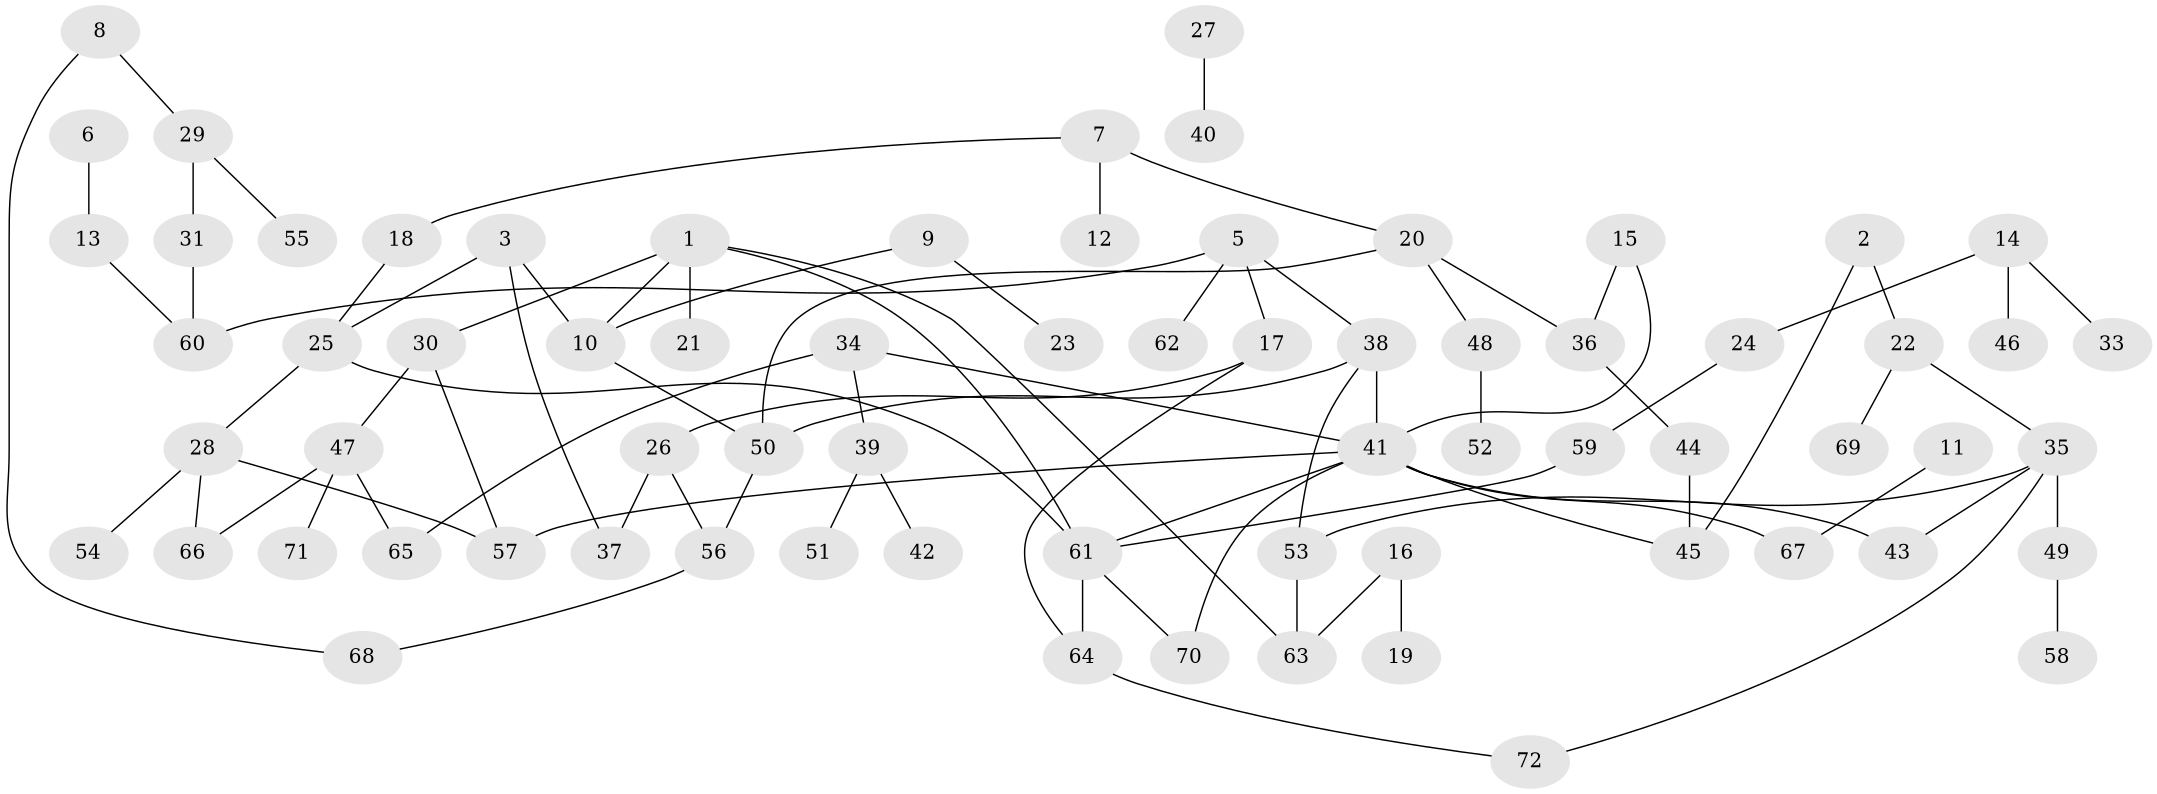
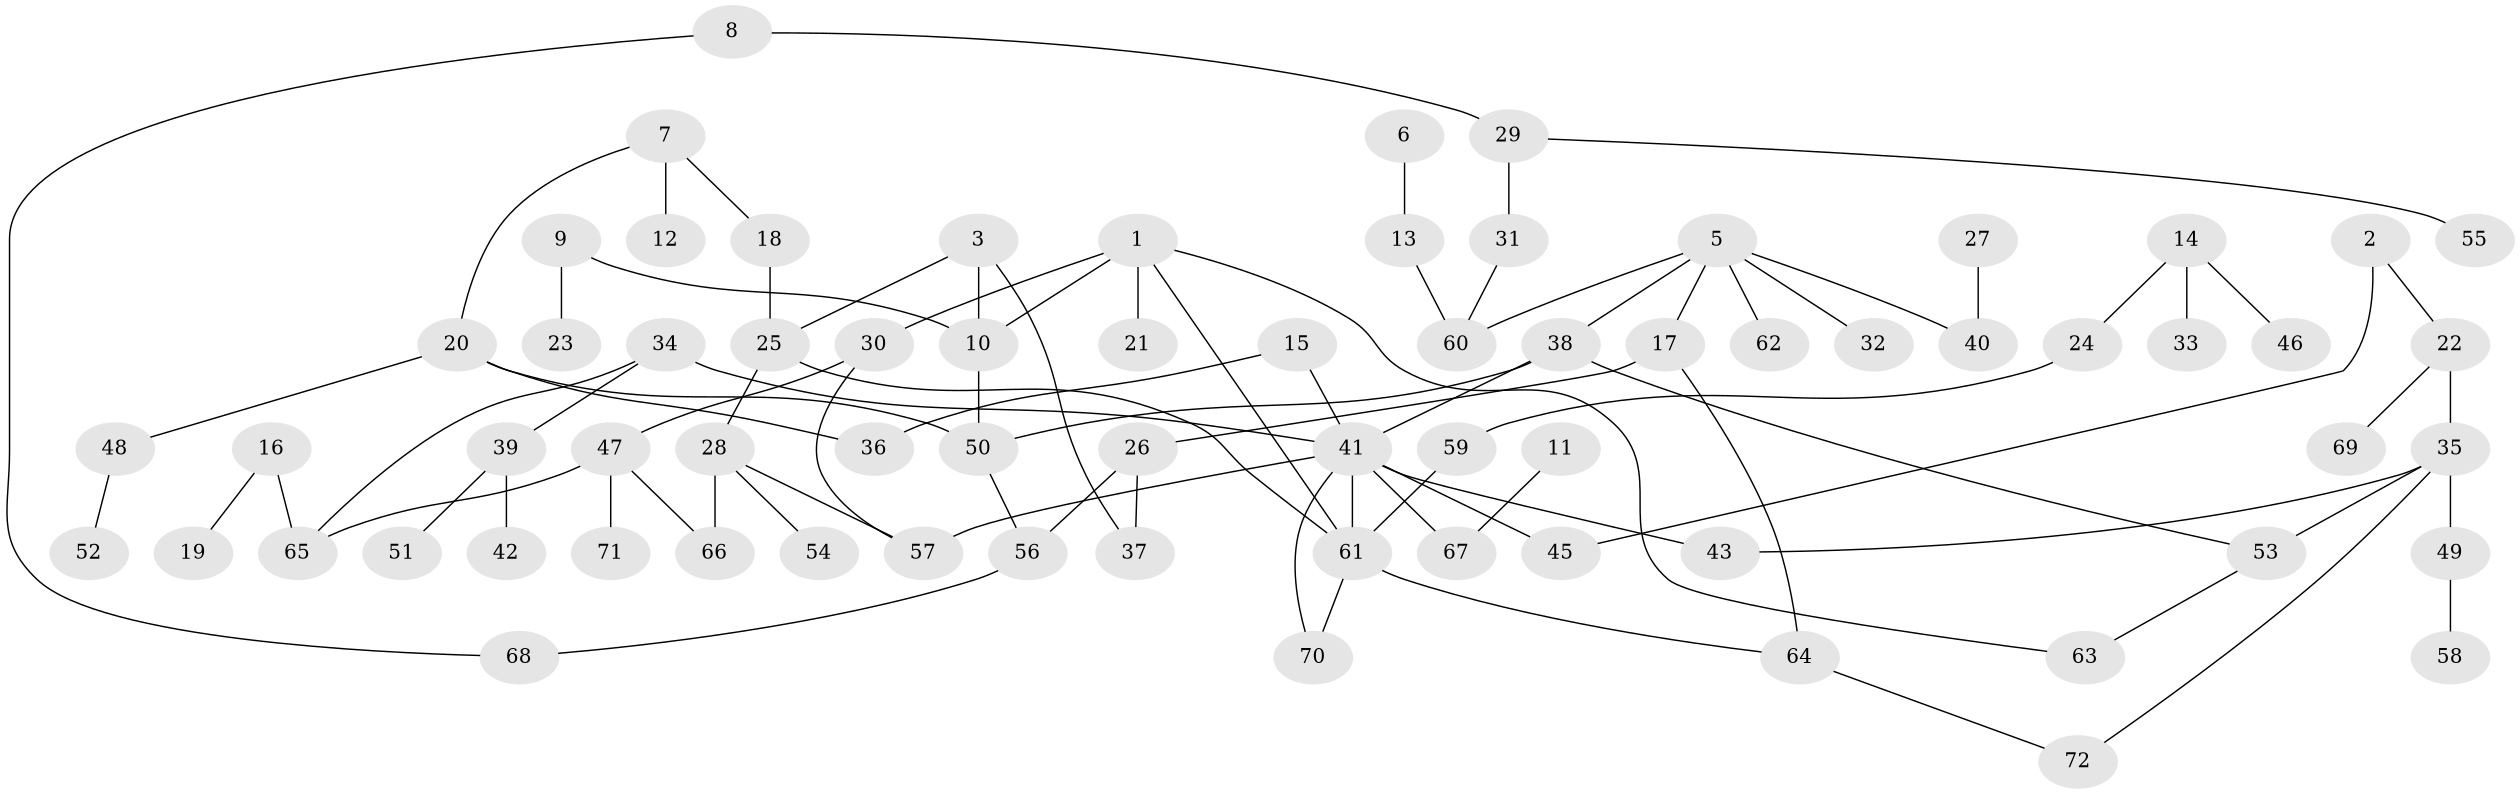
none -> (1850, 289)
none -> (1874, 345)
(1690, 449) -> none
(1349, 605) -> (285, 501)
